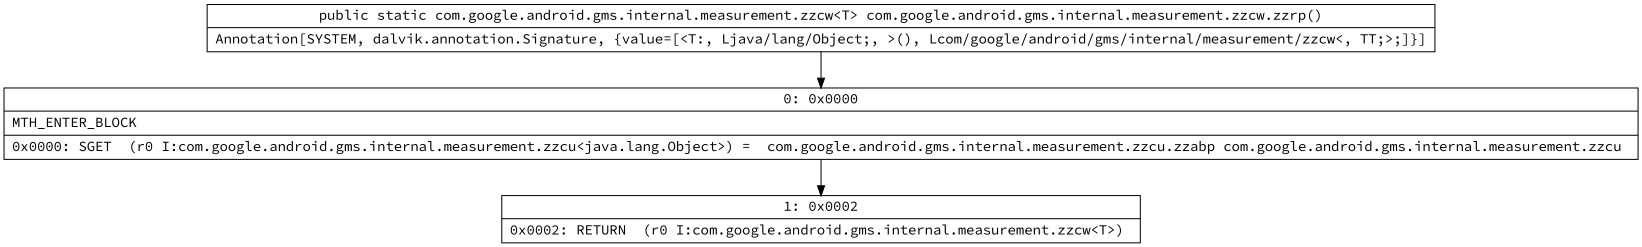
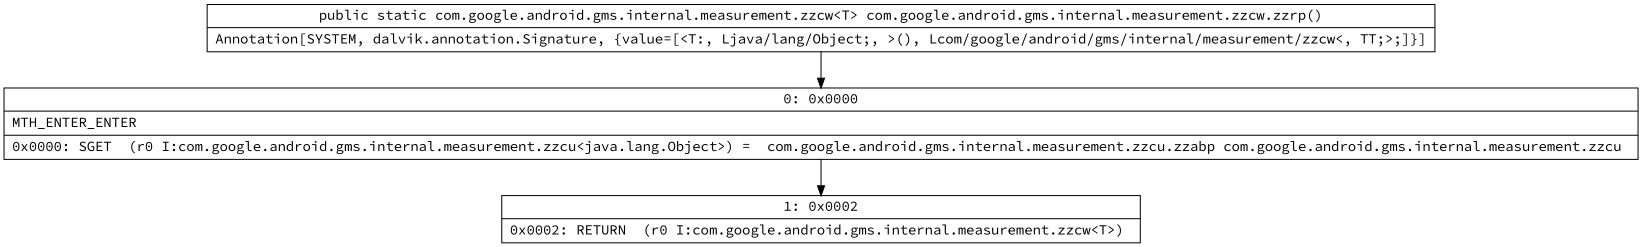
(74, 123) -> (74, 123)
